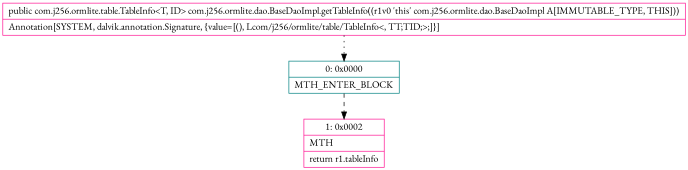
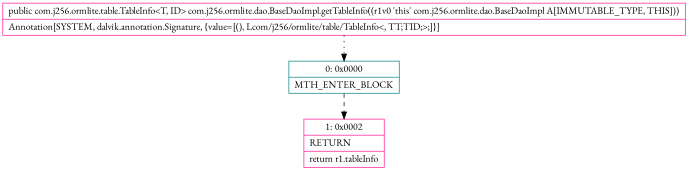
(321, 143) -> (330, 143)
